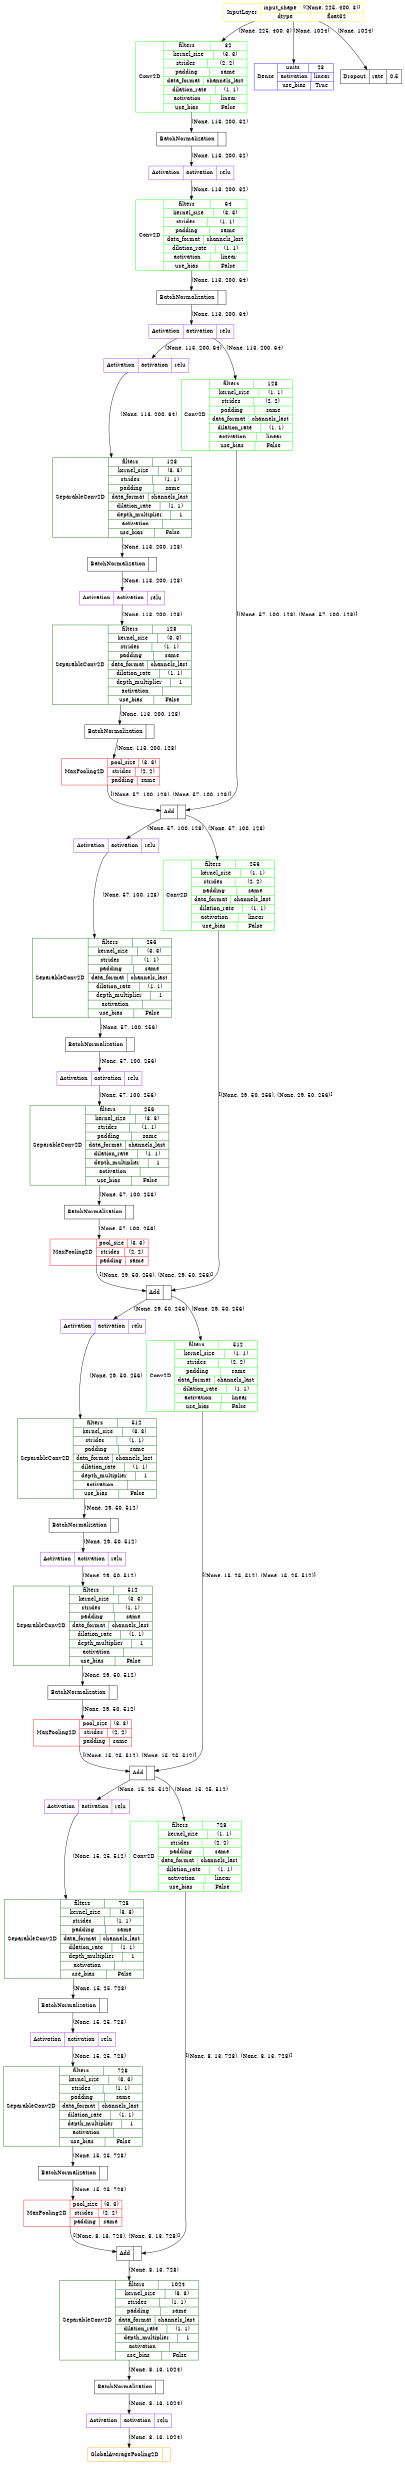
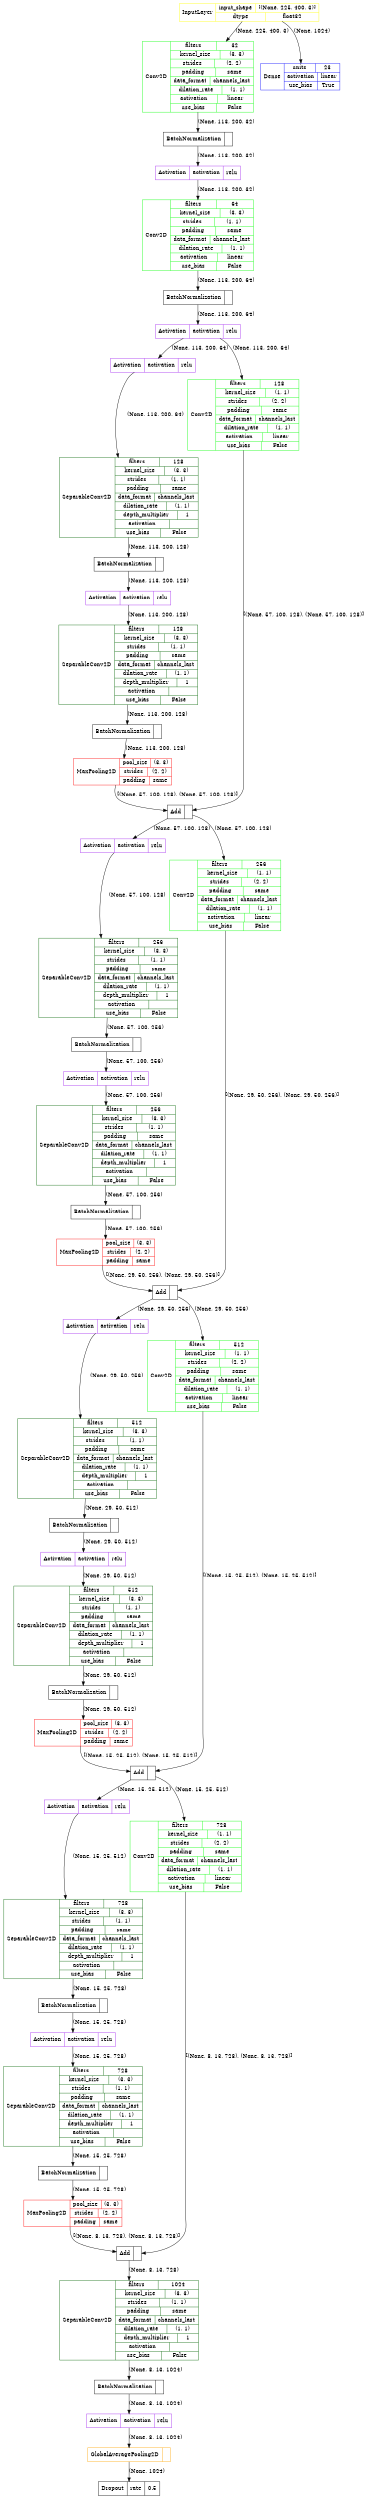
(345, 41) -> (129, 2470)
